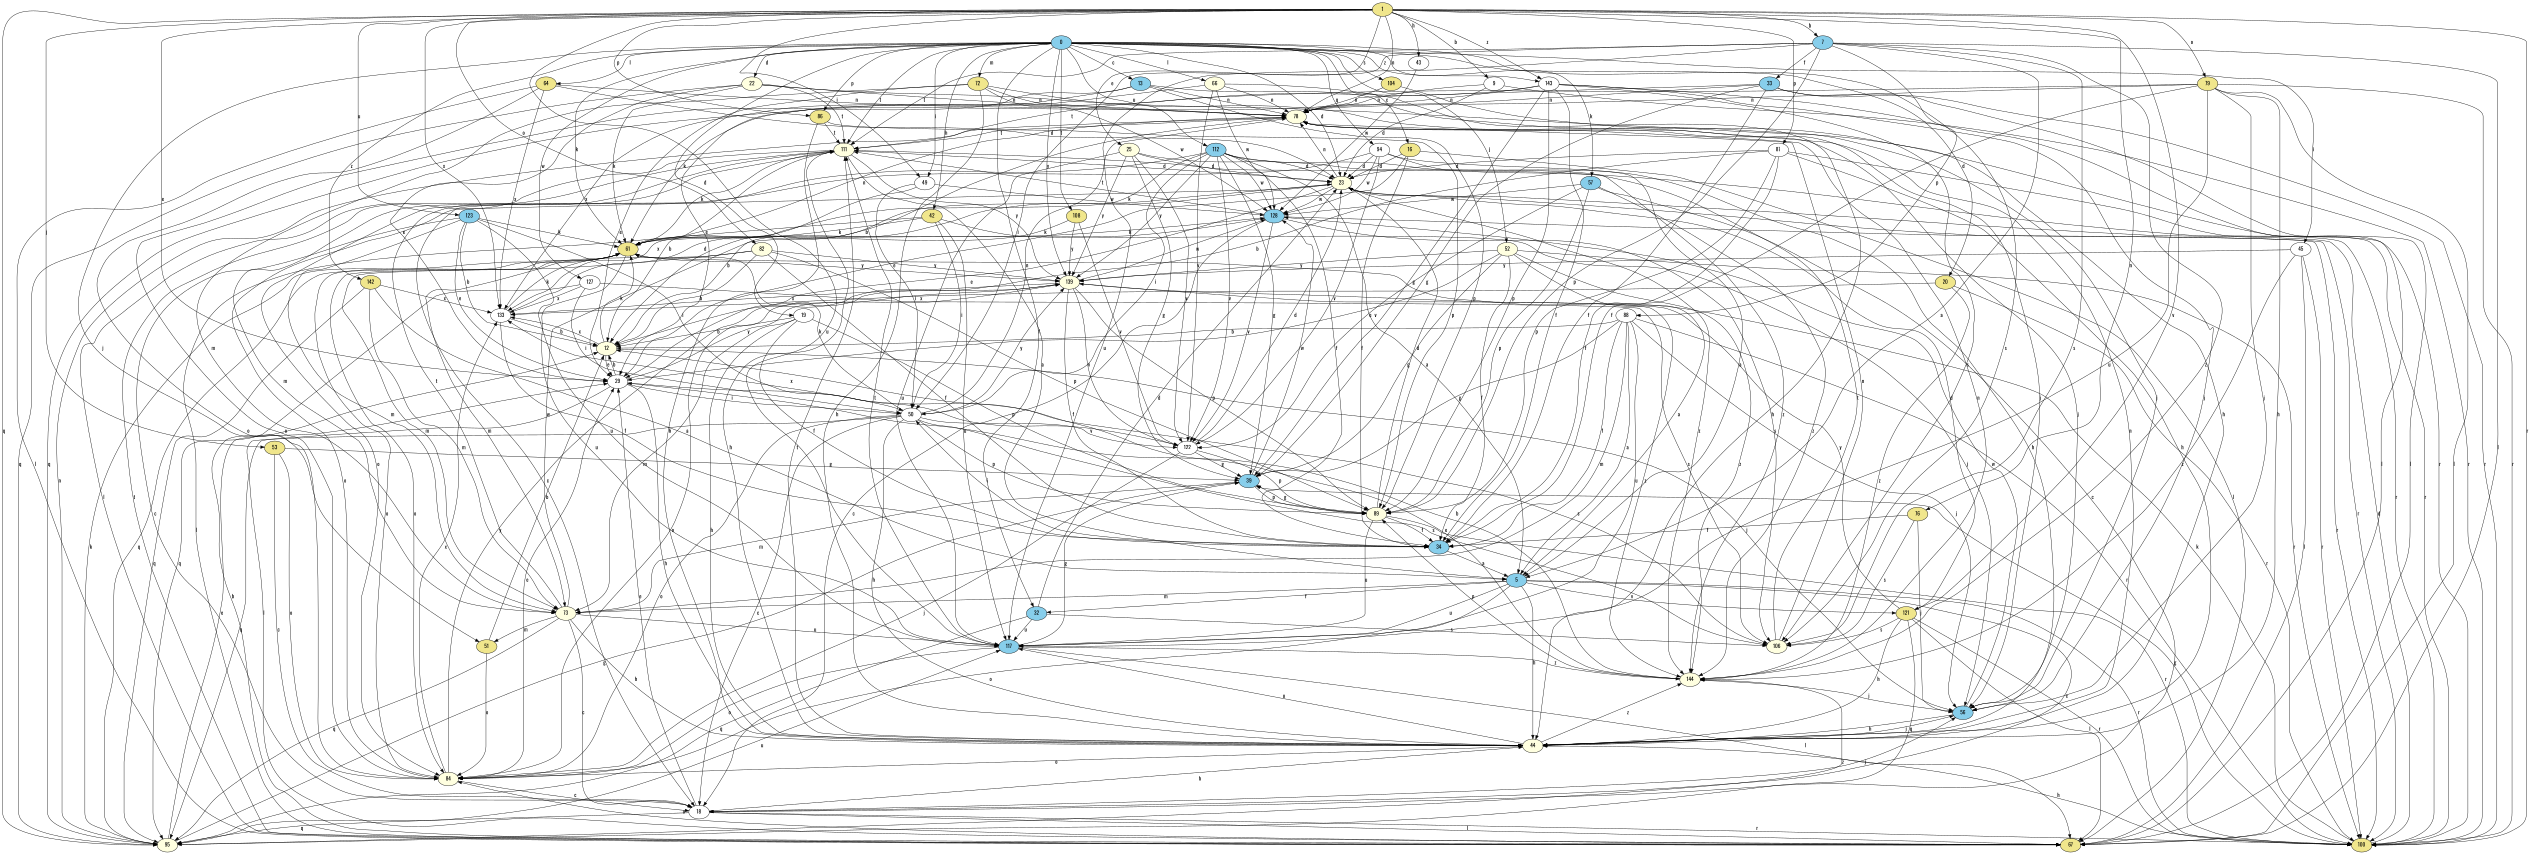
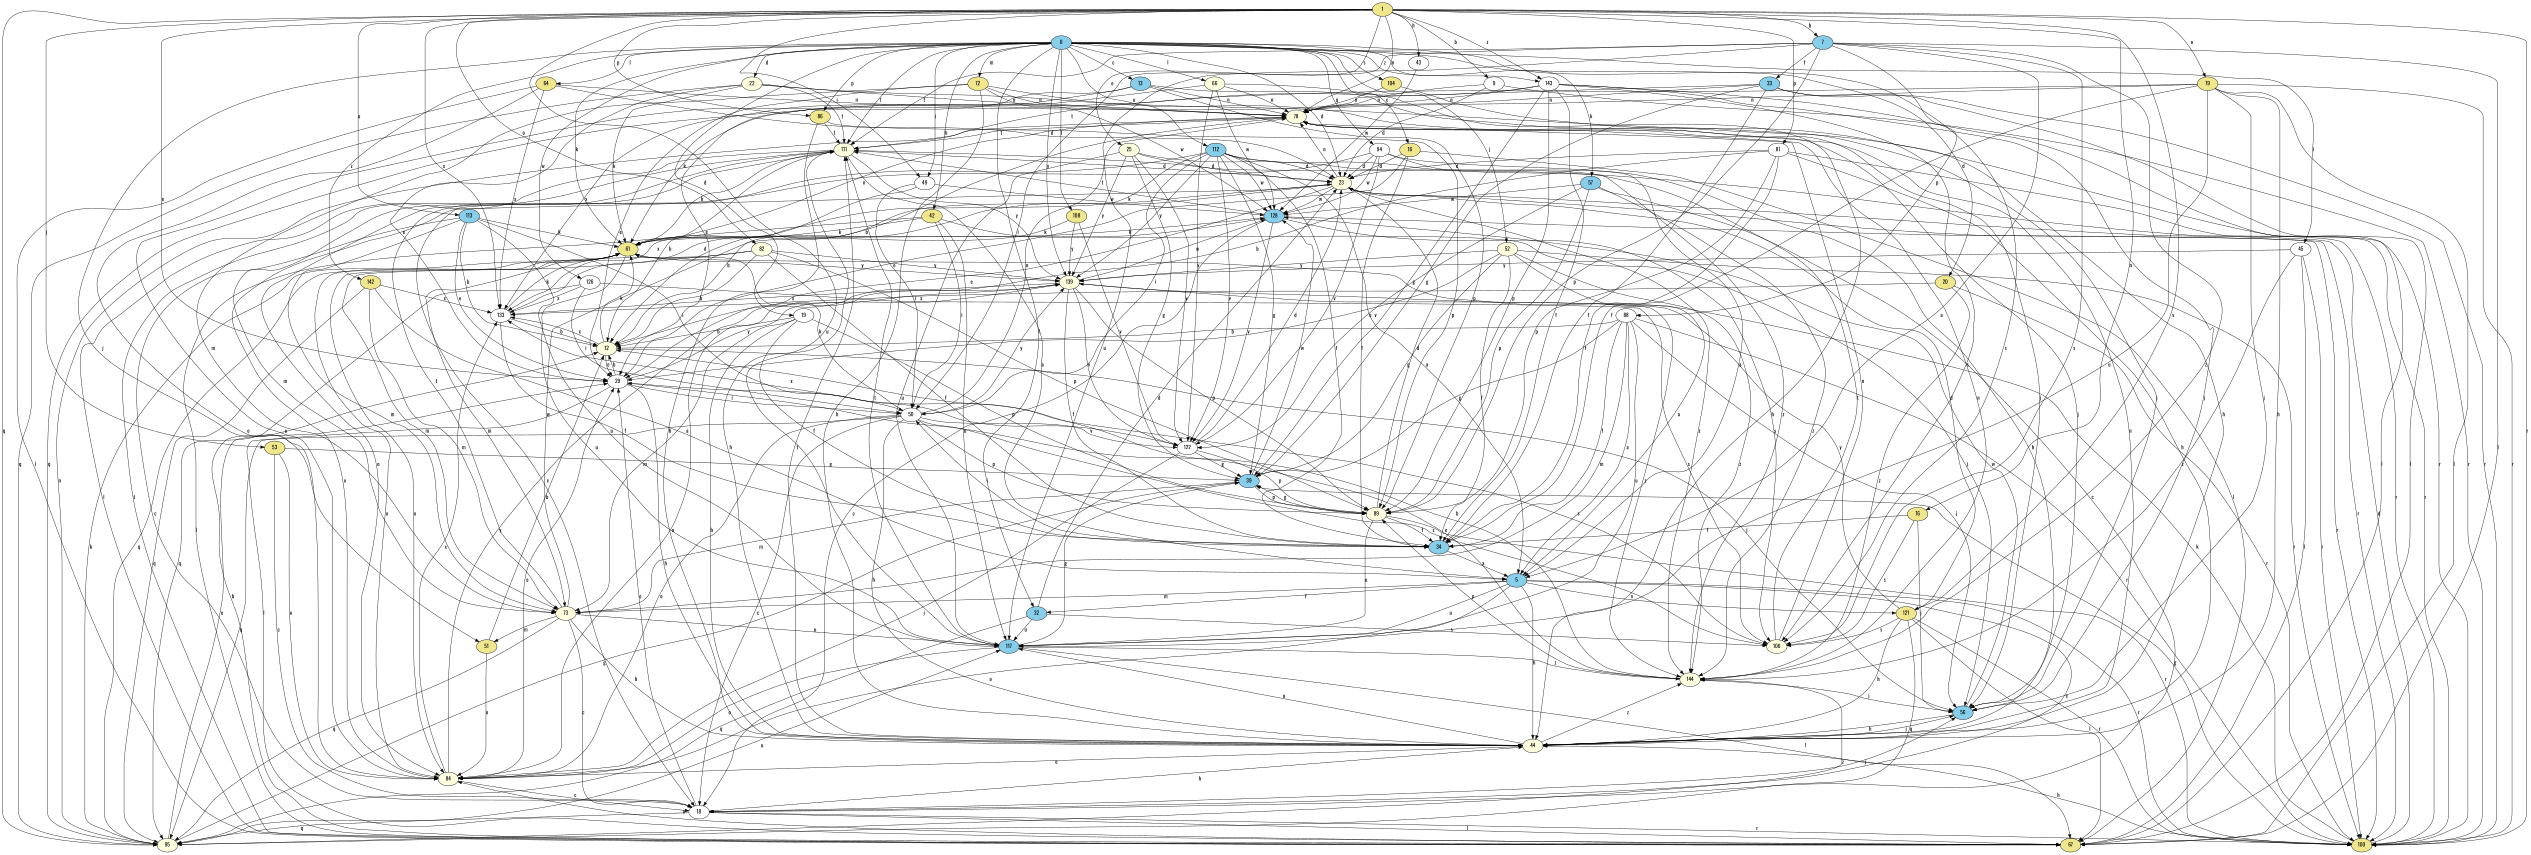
(469, 216) -> (469, 216)
(590, 282) -> (590, 282)
